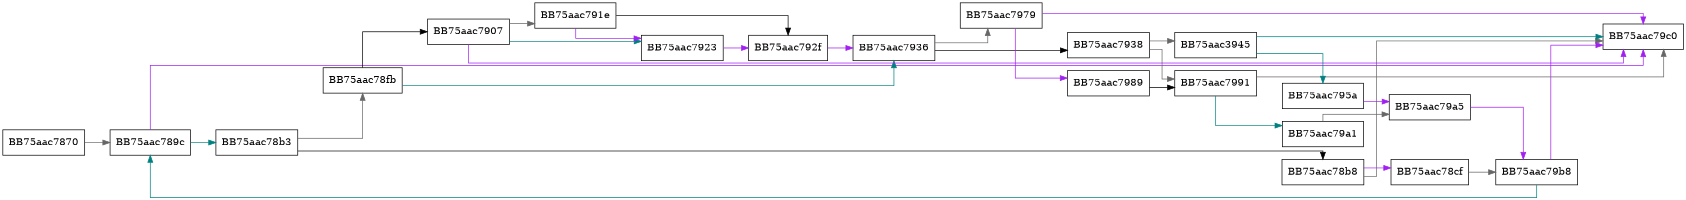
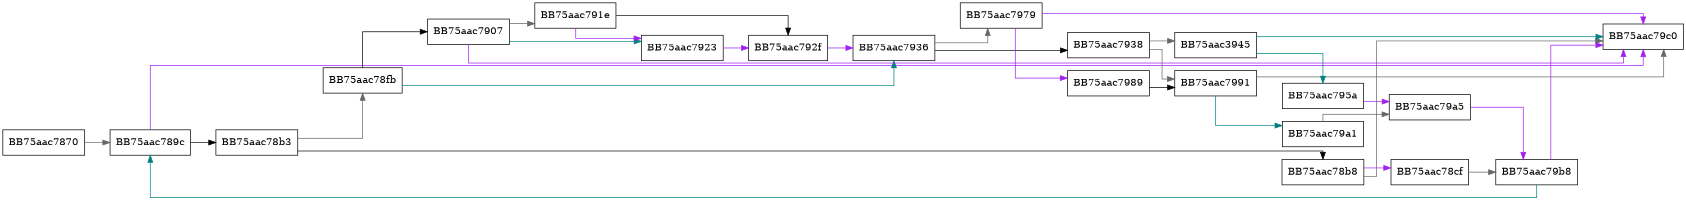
(200, 143) -> (200, 143)
